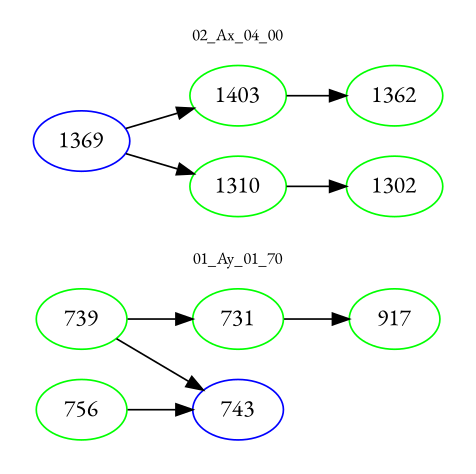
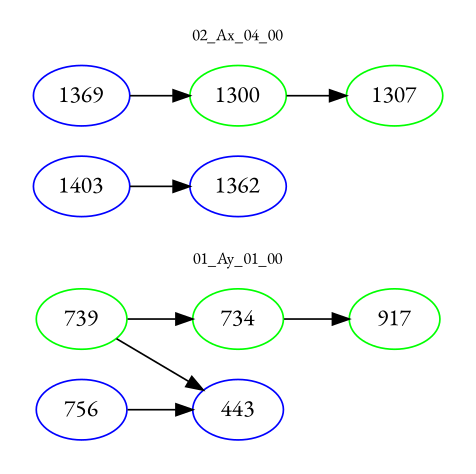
(238, 96) -> (82, 186)
(395, 96) -> (238, 186)
(152, 121) -> none
(238, 186) -> (238, 96)
(395, 186) -> (395, 96)
(238, 259) -> (238, 259)
(238, 319) -> (238, 319)
(82, 410) -> (82, 410)
(238, 410) -> (238, 410)
